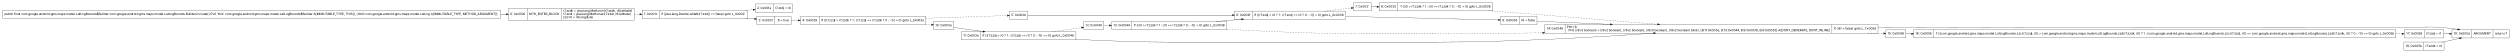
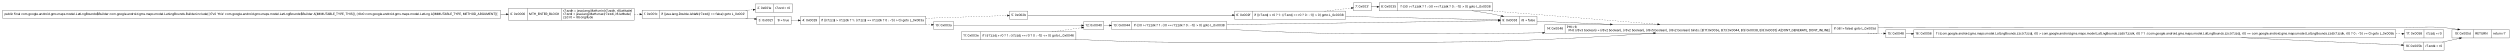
(783, 8) -> (783, 8)
none -> (1487, 13)
(1229, 20) -> (1362, 23)
(1855, 29) -> (1855, 29)
(968, 30) -> (1018, 25)
(1385, 34) -> (1385, 34)
(2434, 34) -> (2434, 34)
(2446, 34) -> none
(2482, 34) -> (2481, 34)
none -> (2322, 41)
